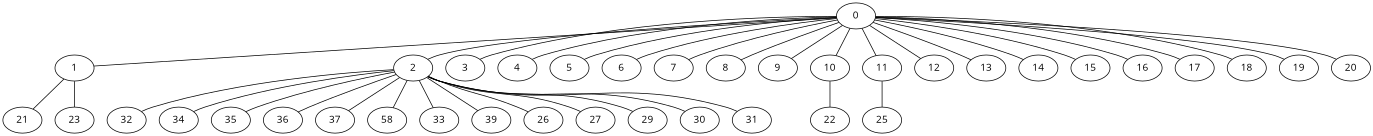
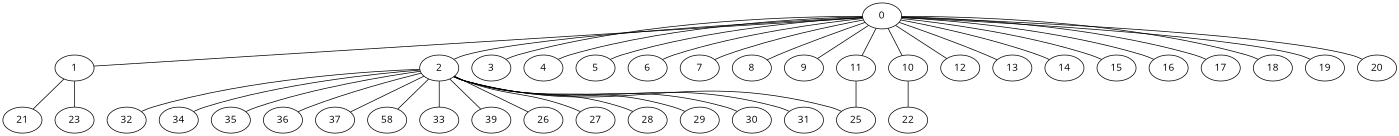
none -> (726, 91)
none -> (648, 120)
